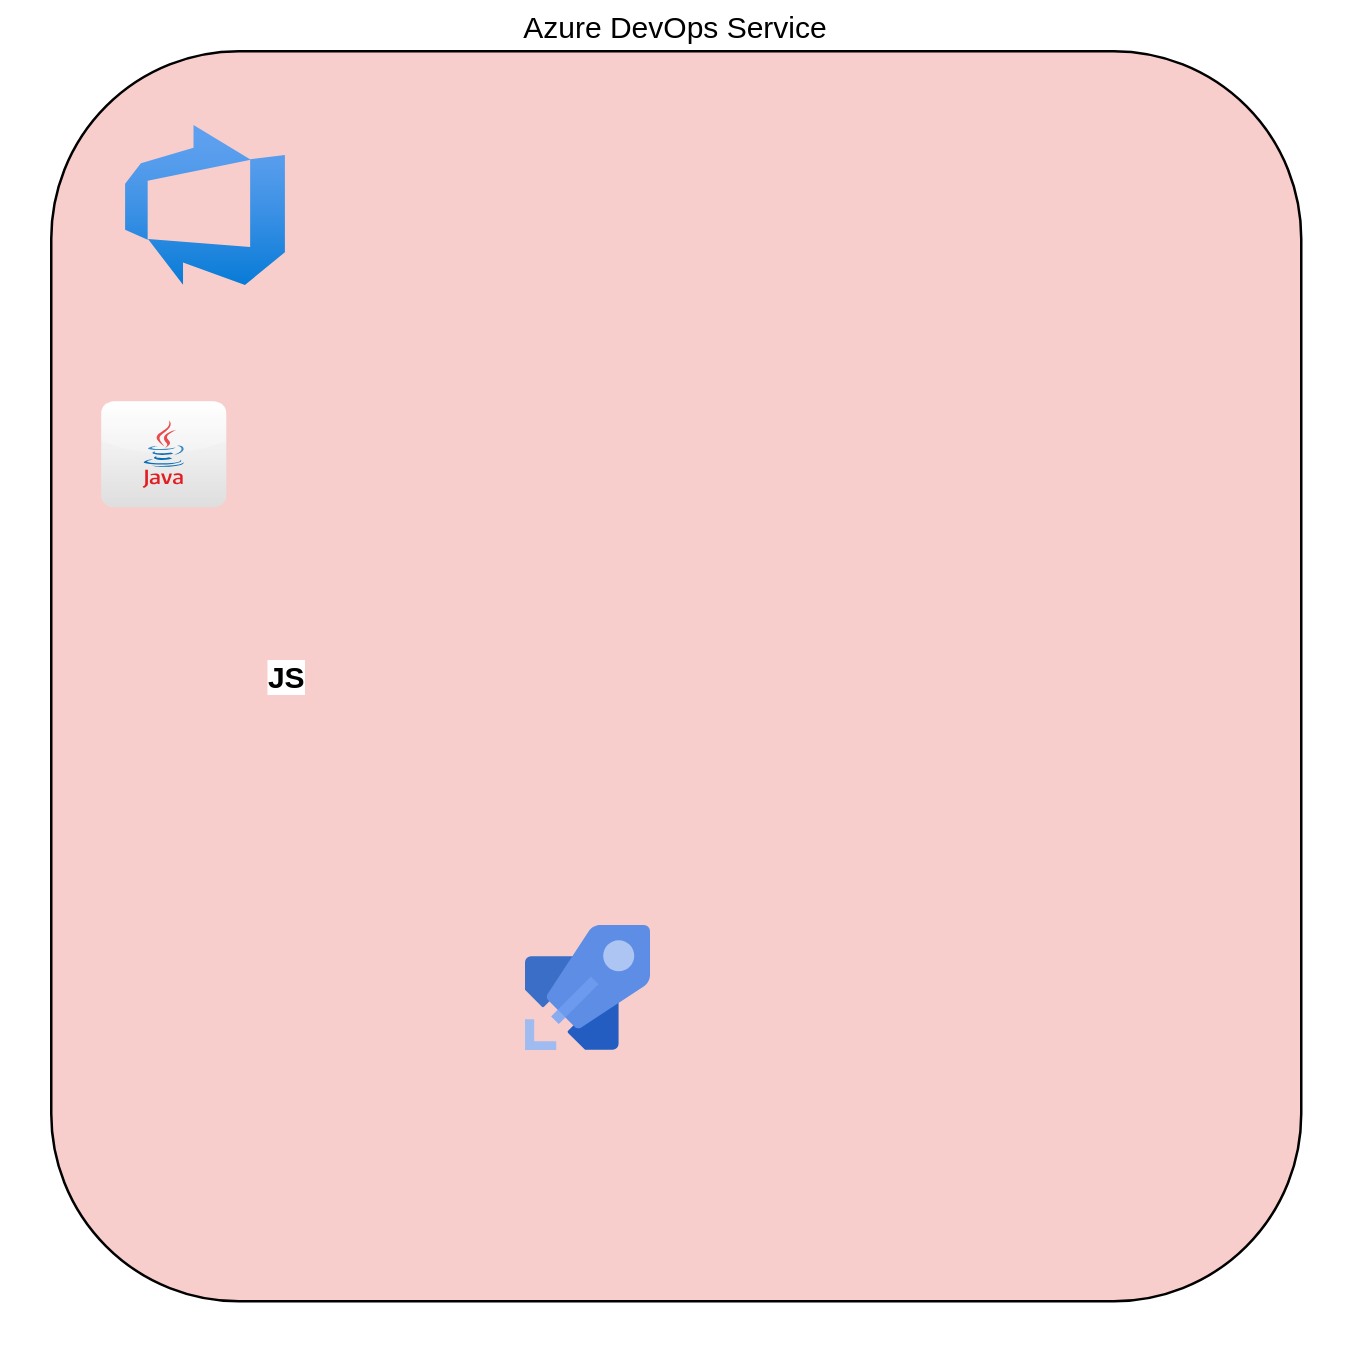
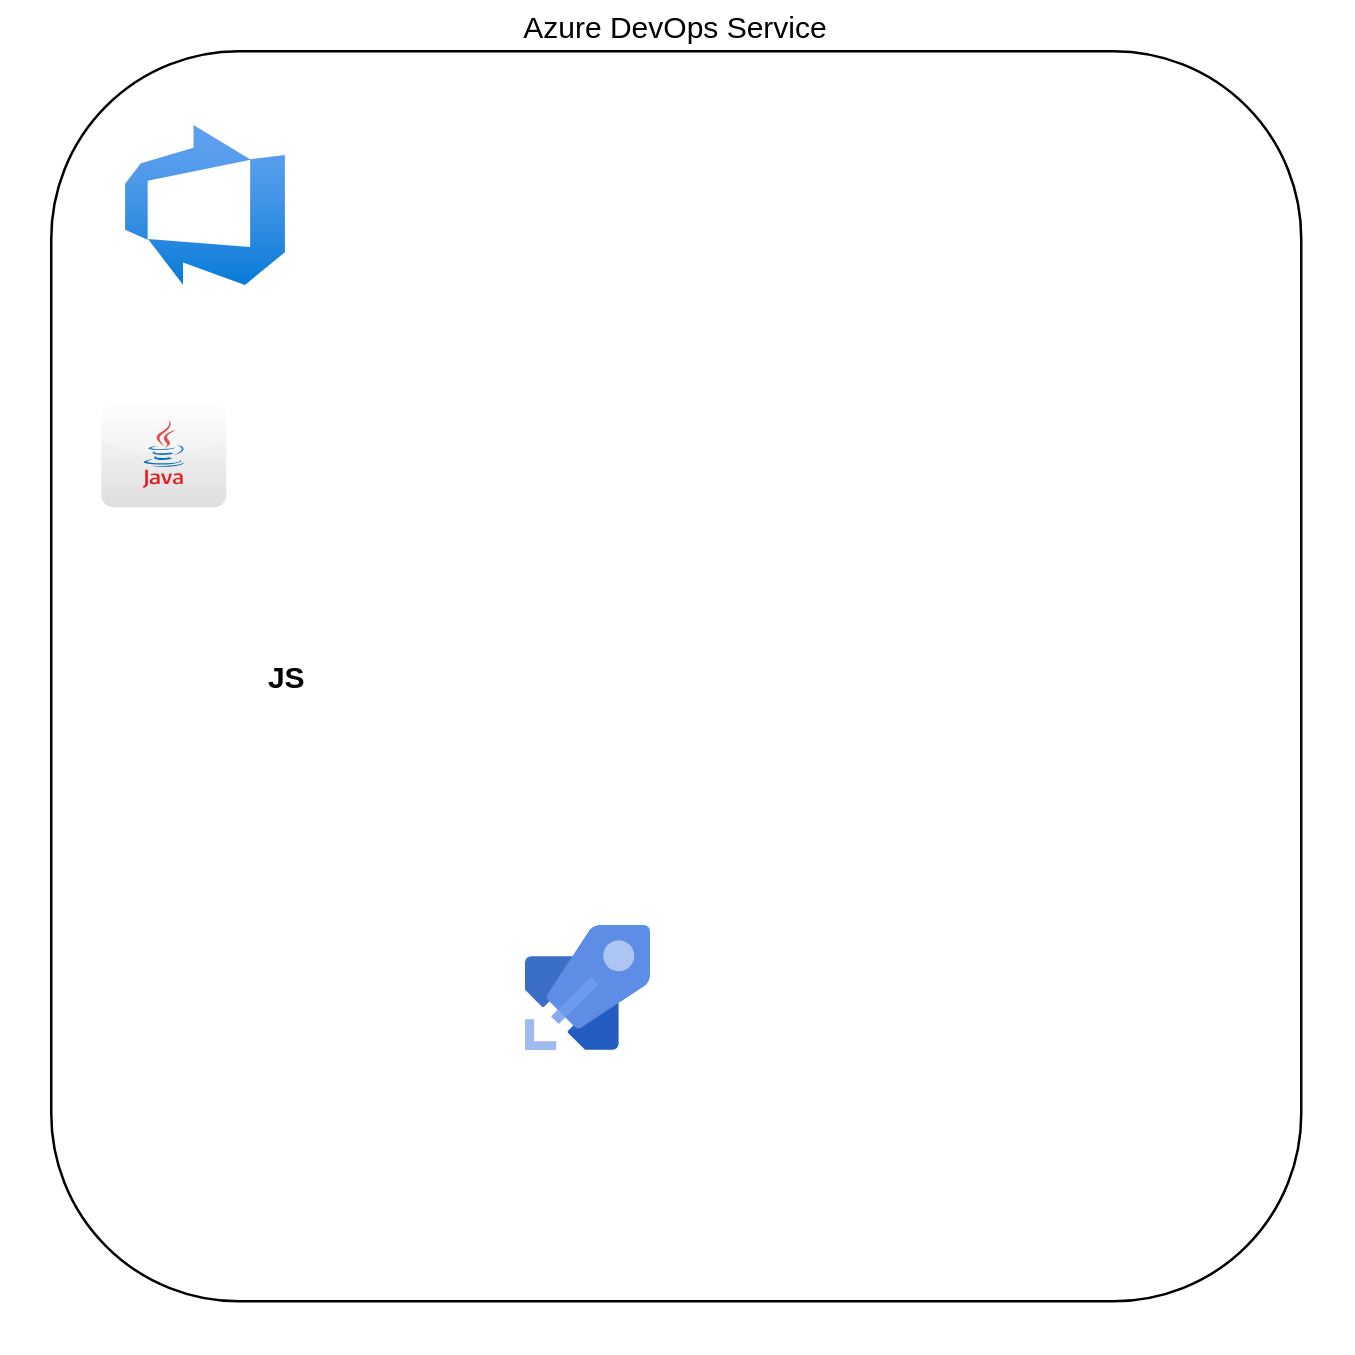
(676, 676) -> (676, 676)
